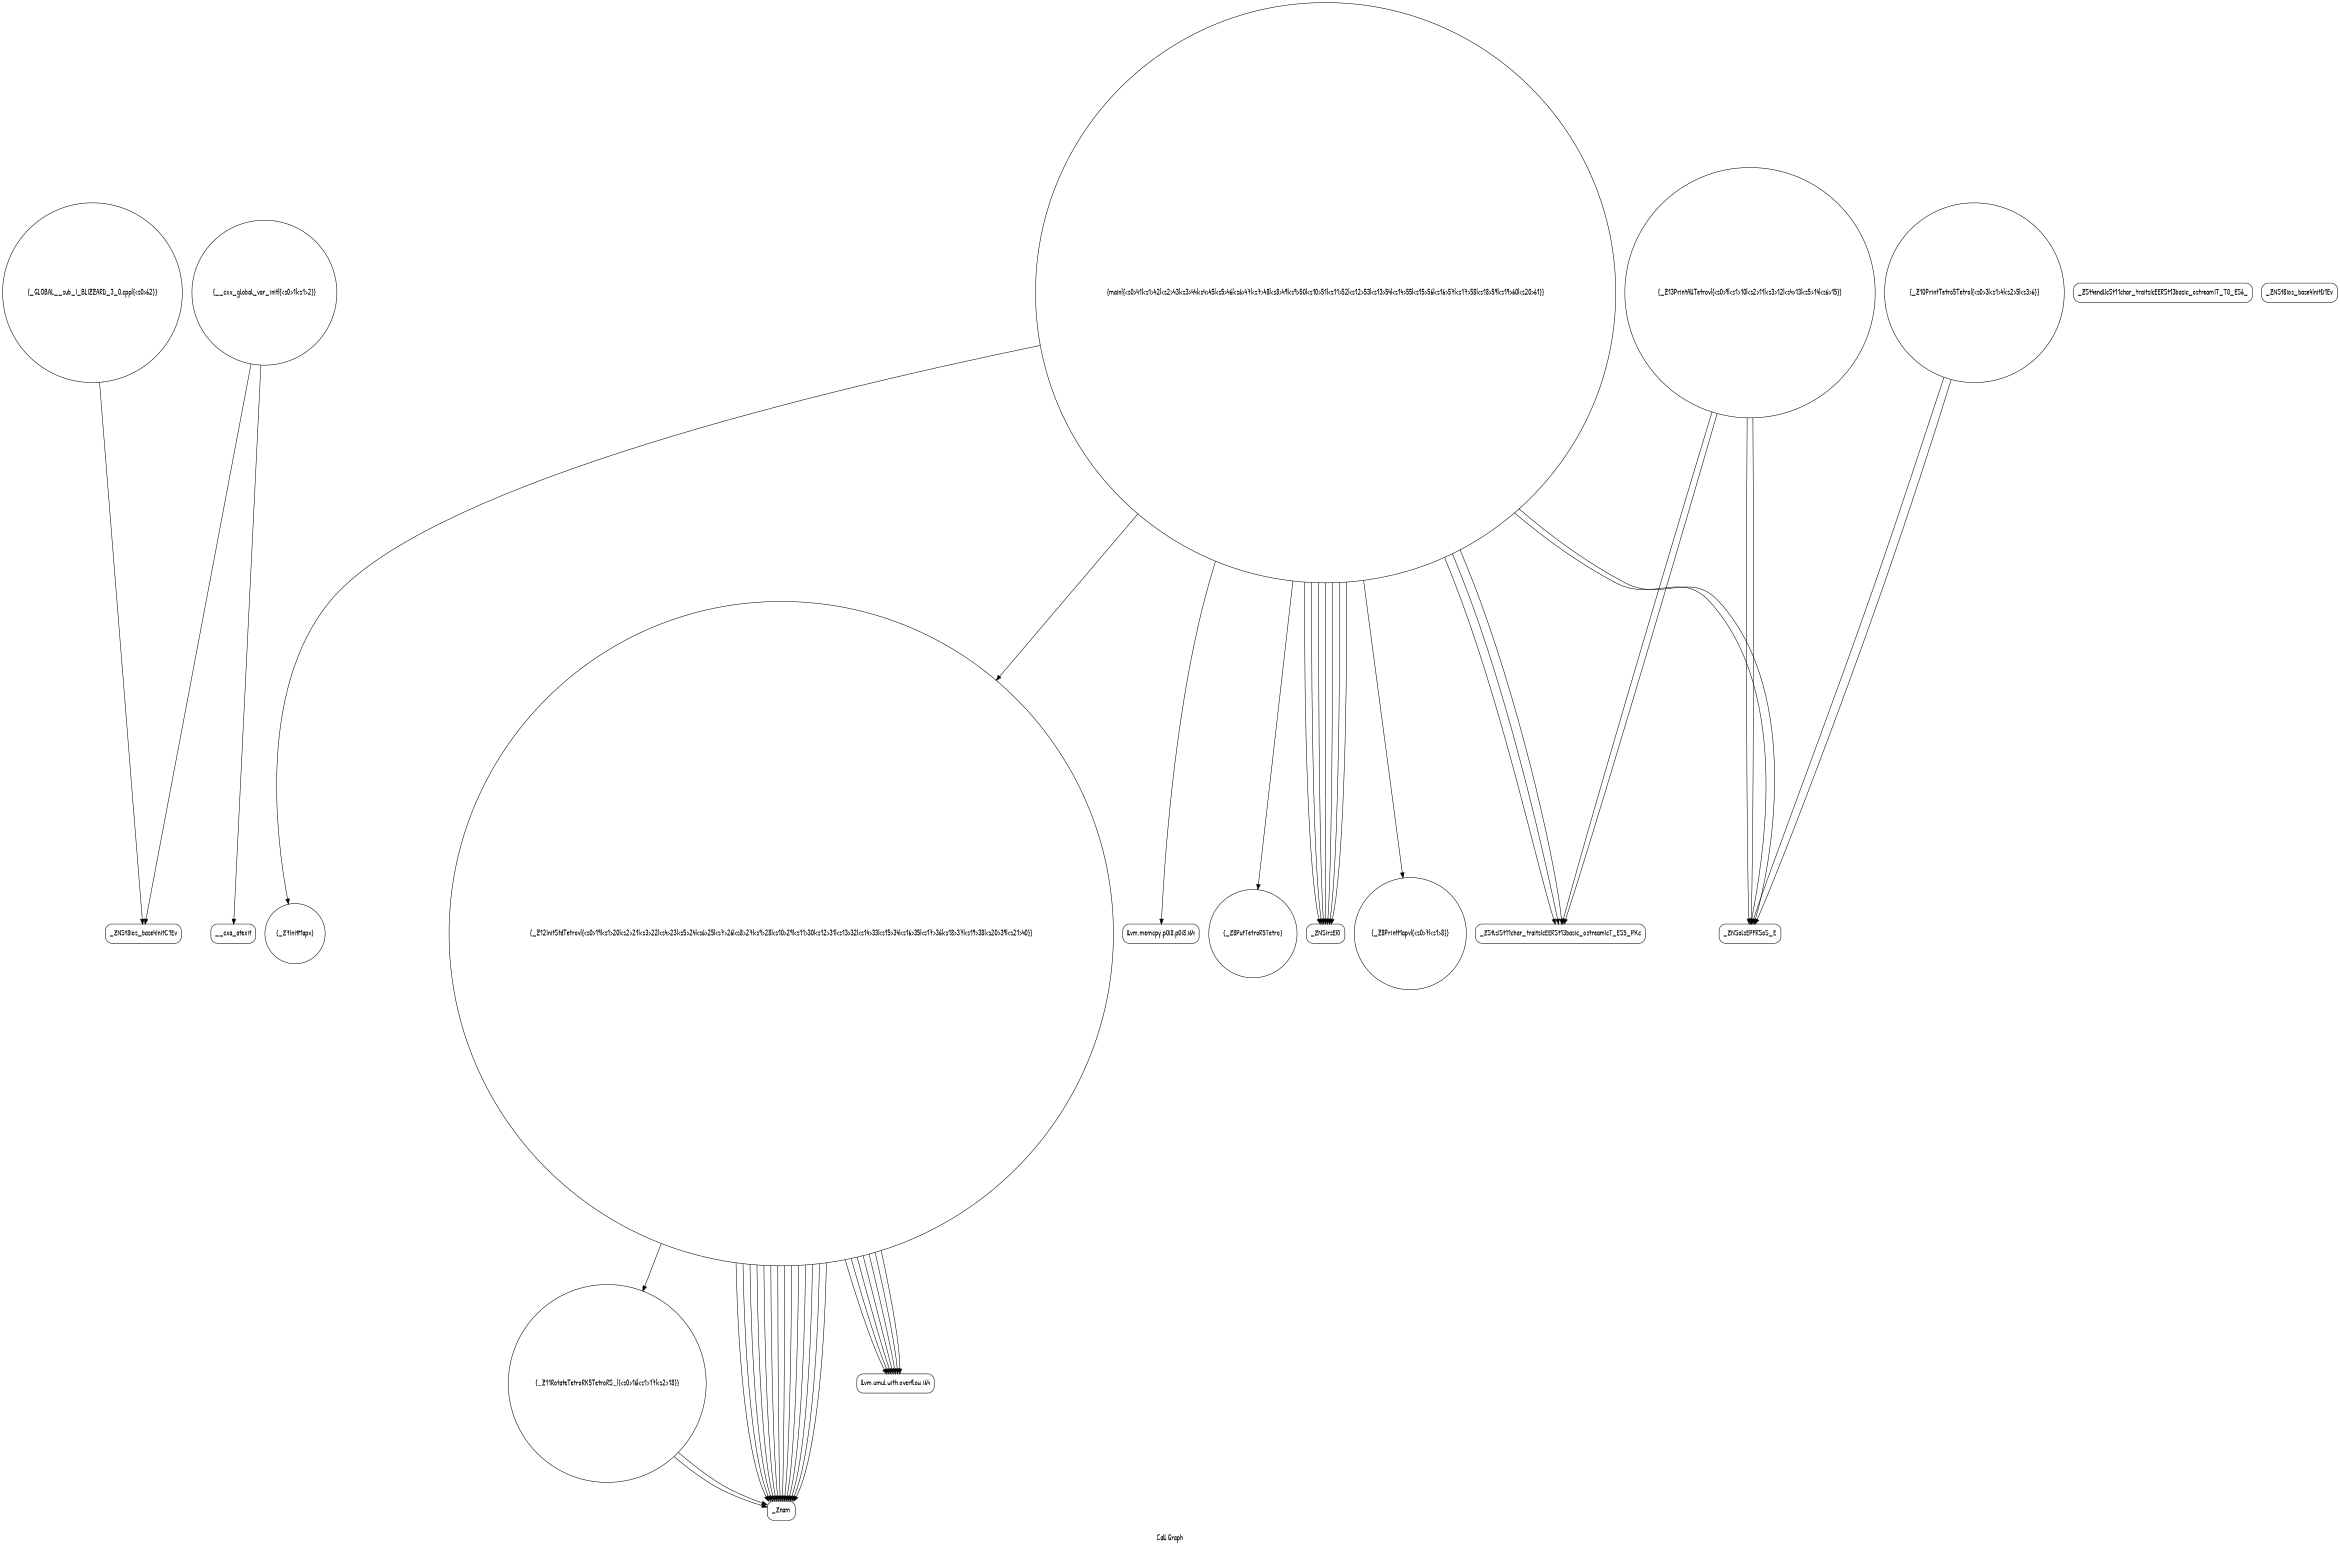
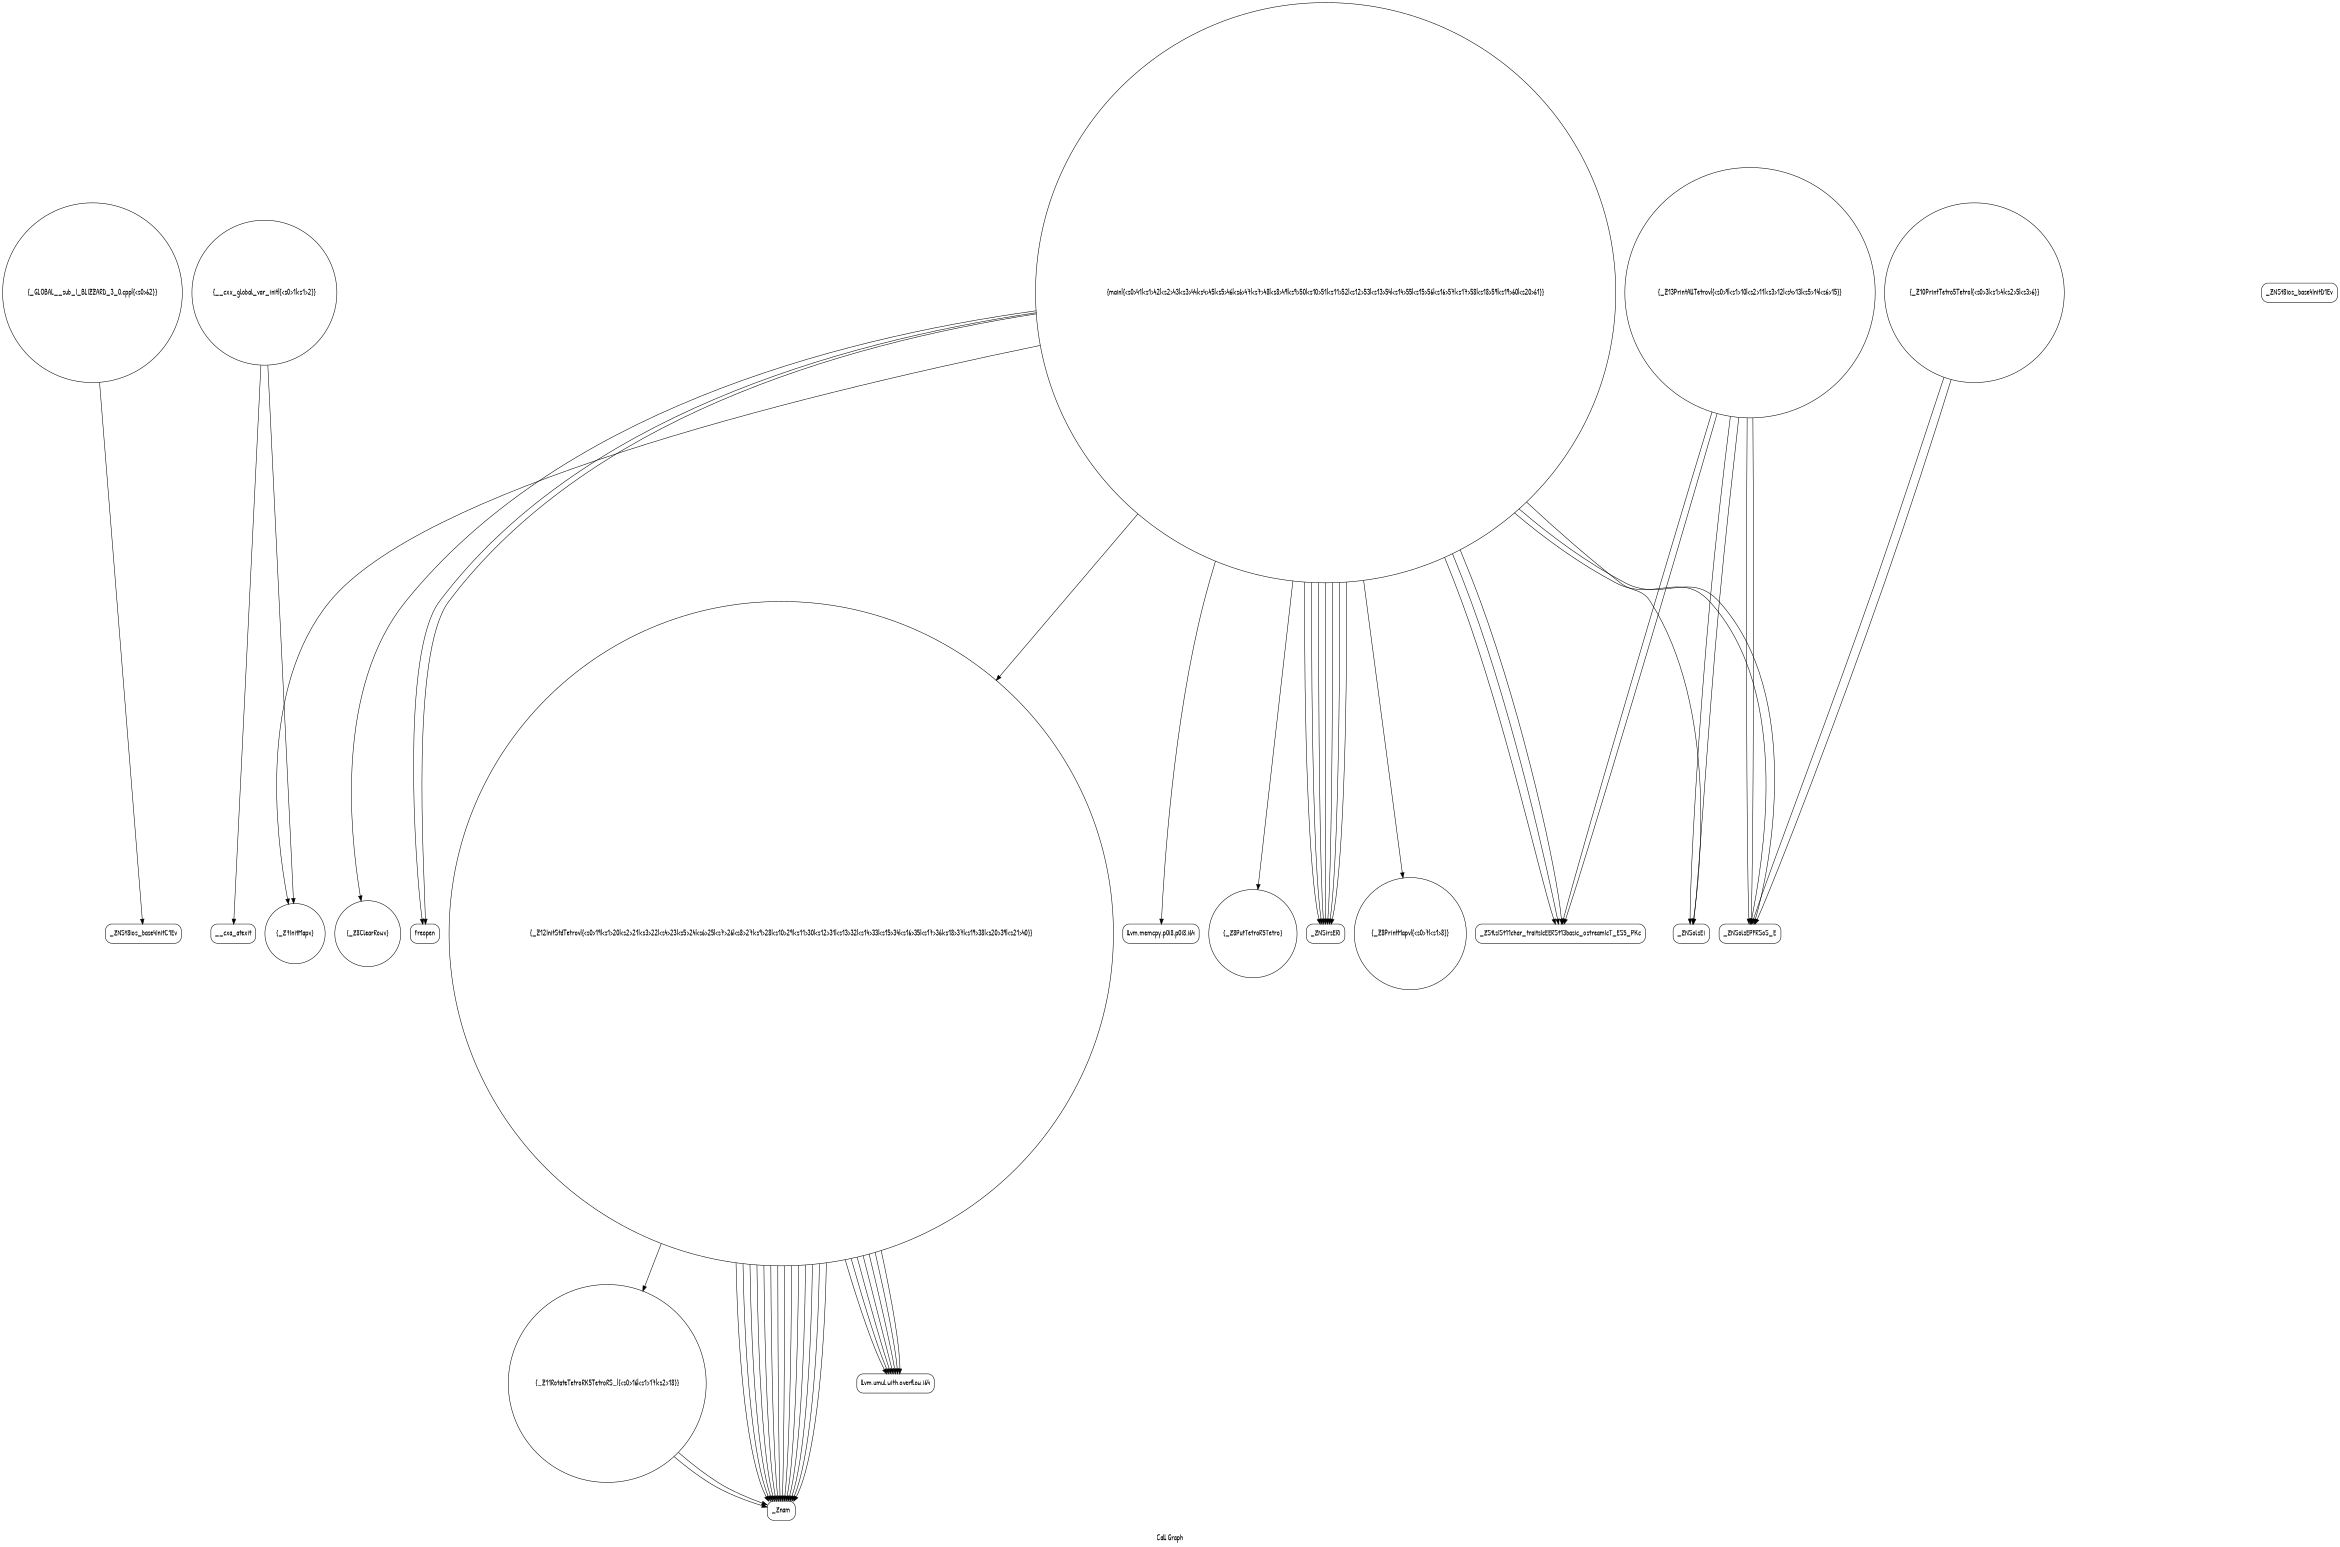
(2163, 293) -> none
(199, 642) -> (281, 632)
none -> (368, 934)
none -> (425, 934)
none -> (1691, 934)
